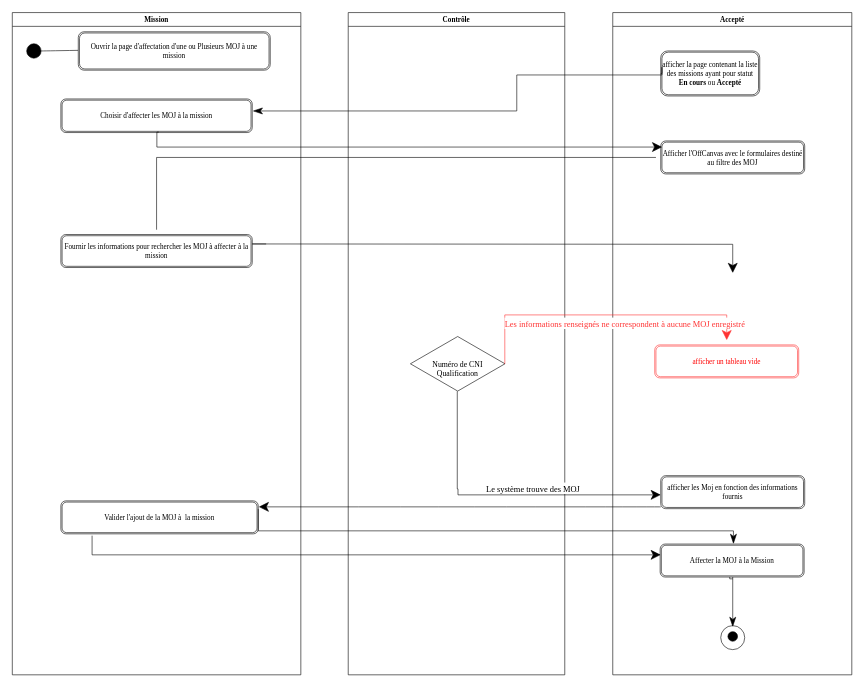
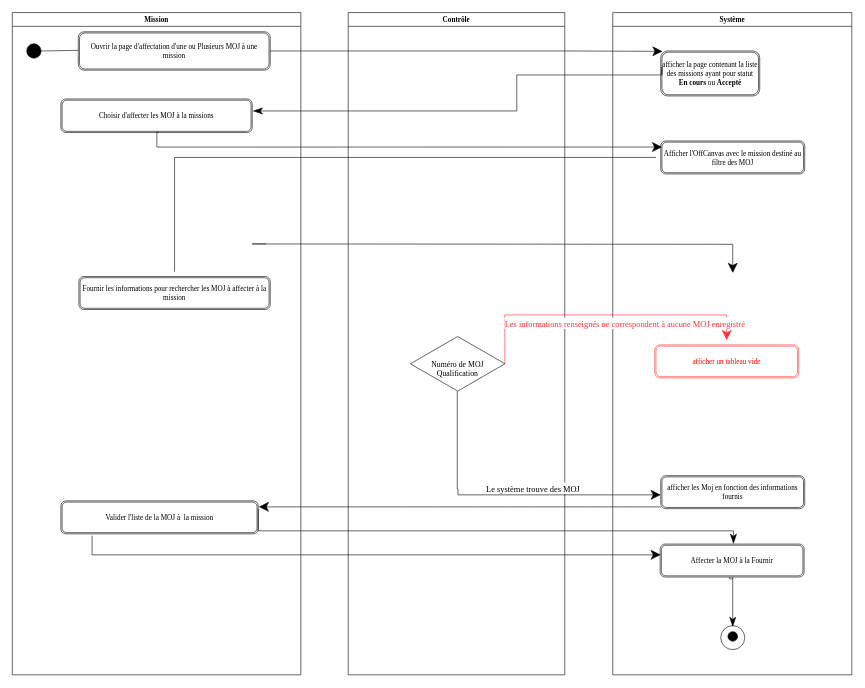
(733, 20) -> (733, 20)
none -> (653, 51)
(157, 116) -> (157, 116)
(733, 158) -> (733, 158)
(157, 251) -> (175, 293)
(458, 364) -> (458, 364)
(160, 518) -> (160, 518)
(732, 561) -> (732, 561)
